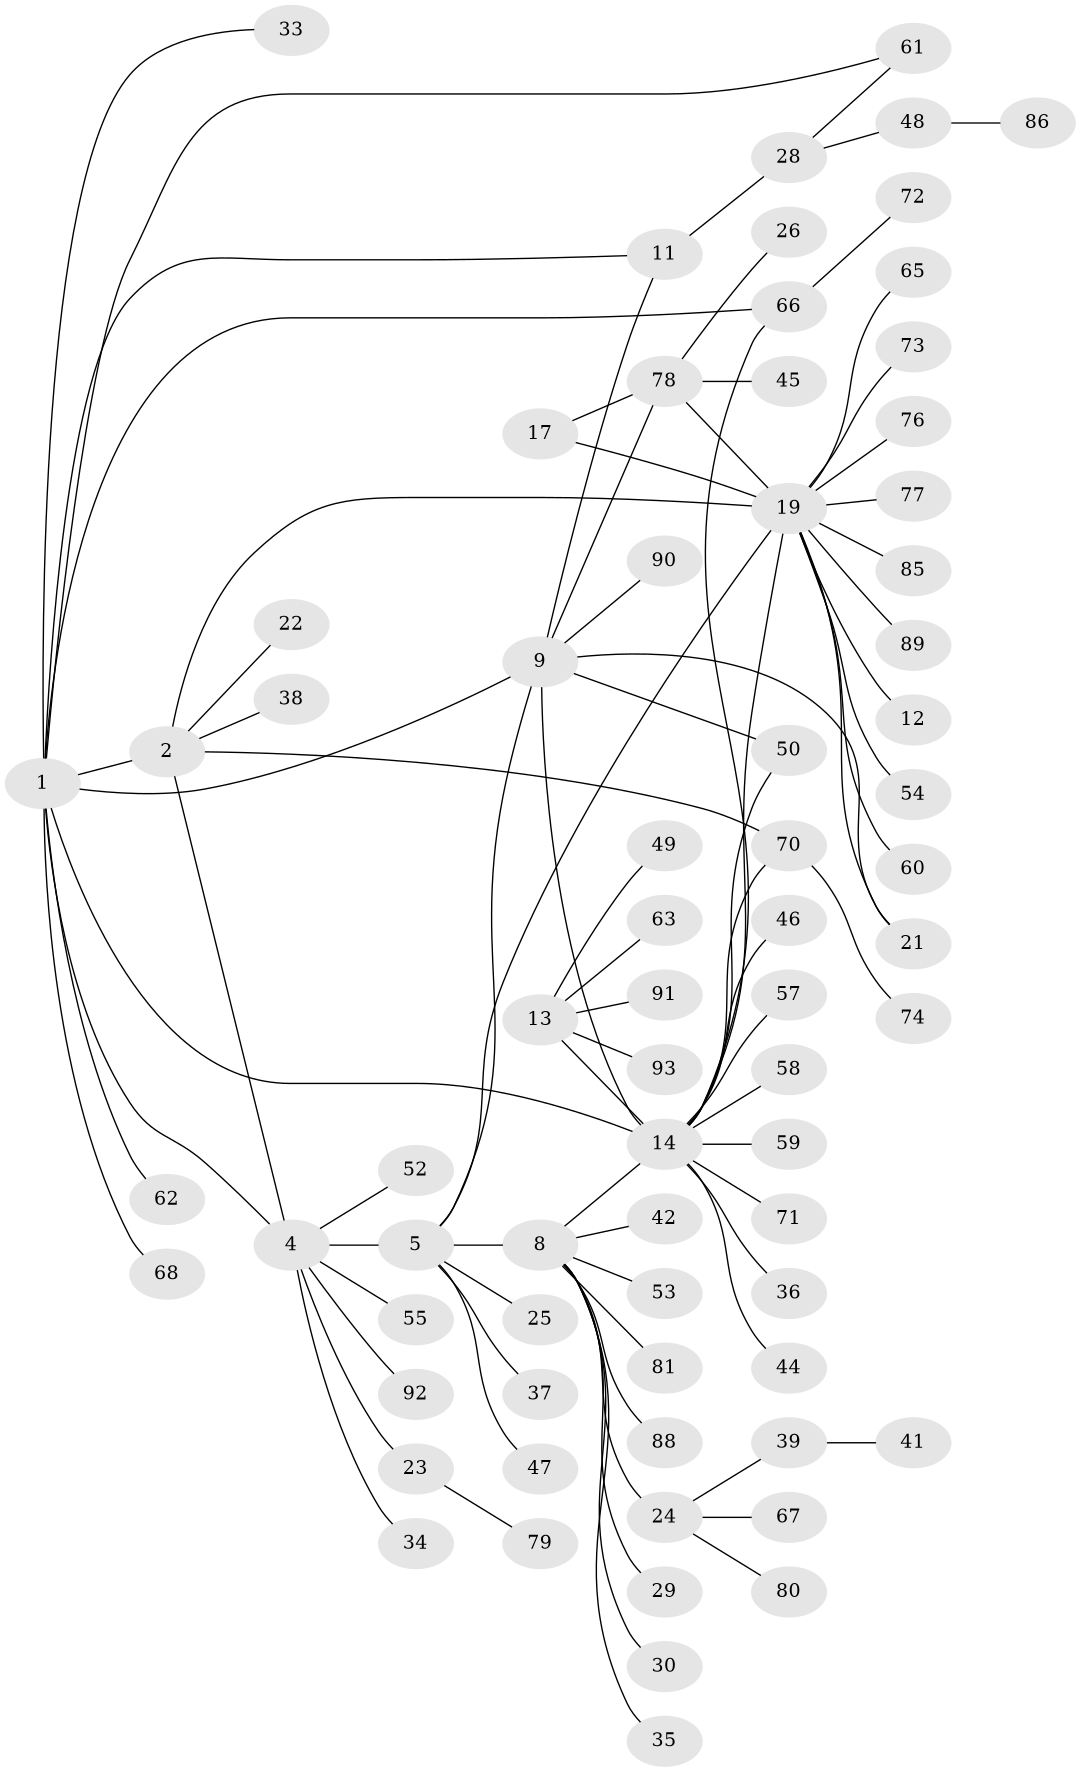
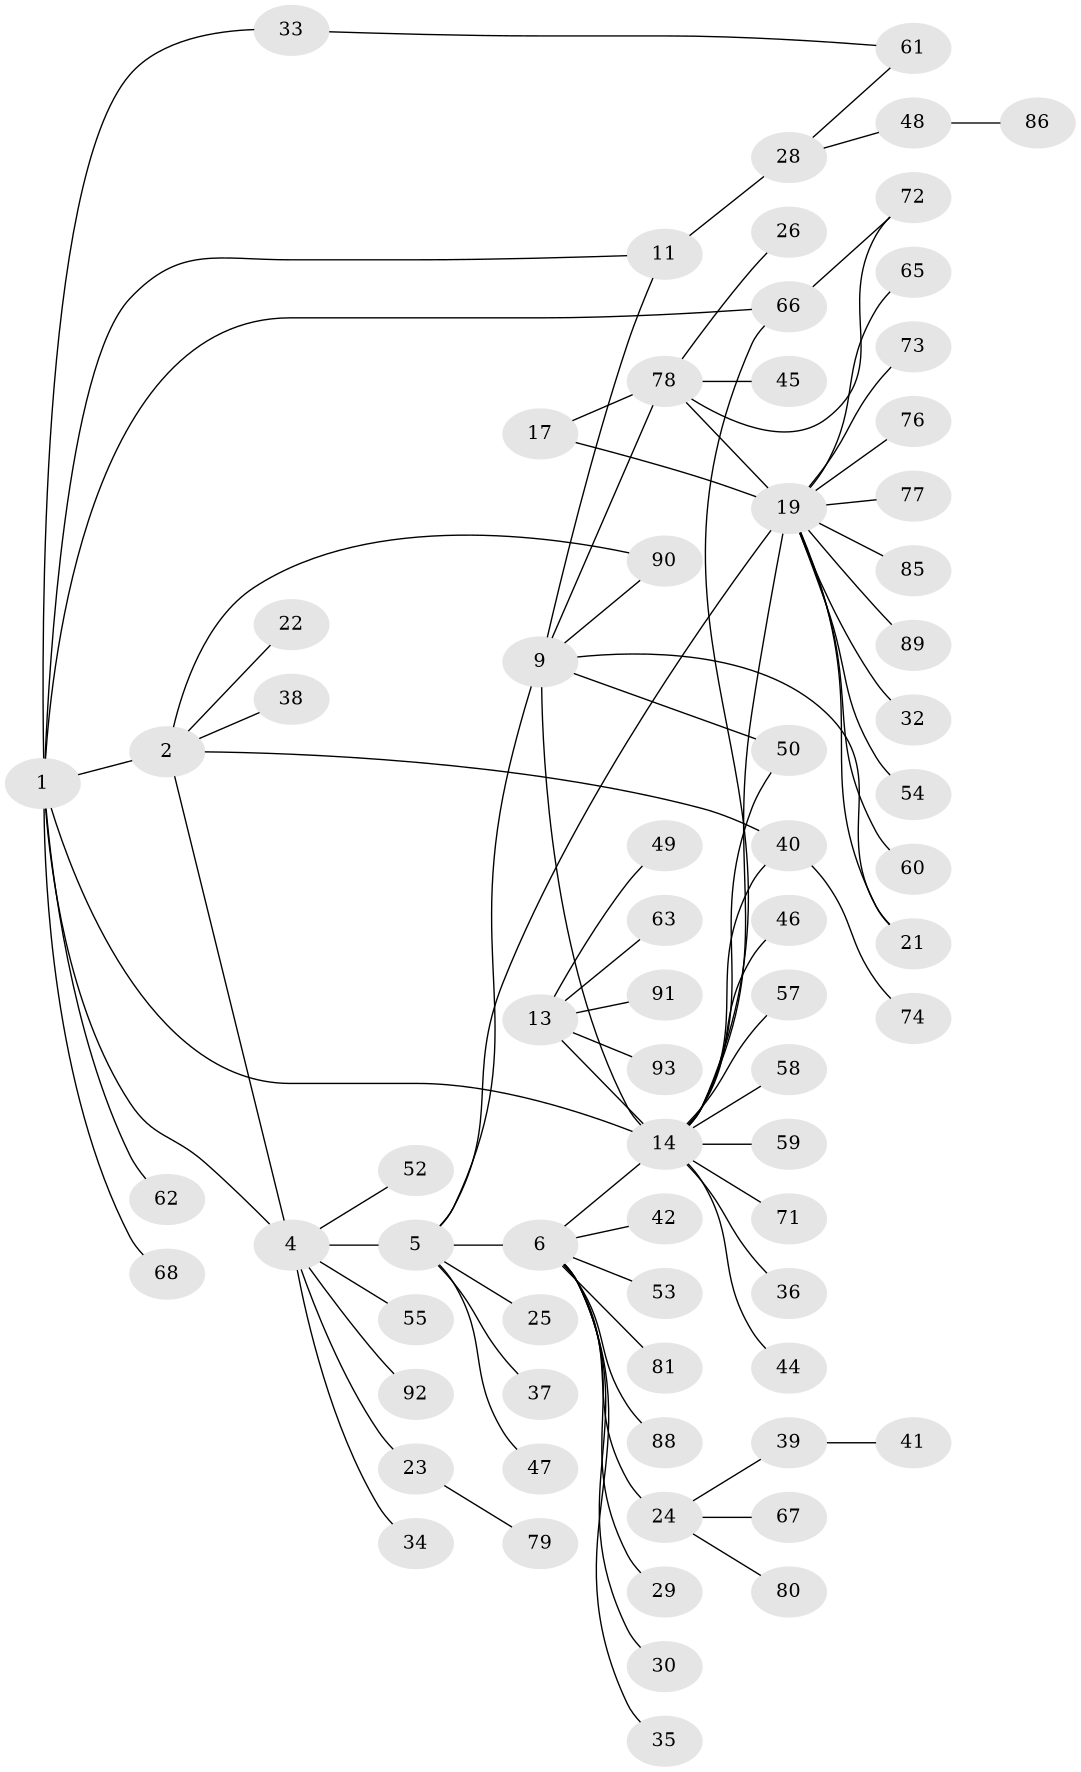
(214, 117) -> (603, 36)
none -> (834, 411)
(398, 498) -> (356, 547)
(913, 720) -> (913, 720)
(302, 764) -> none
(789, 846) -> (789, 846)
(540, 1245) -> (540, 1245)
